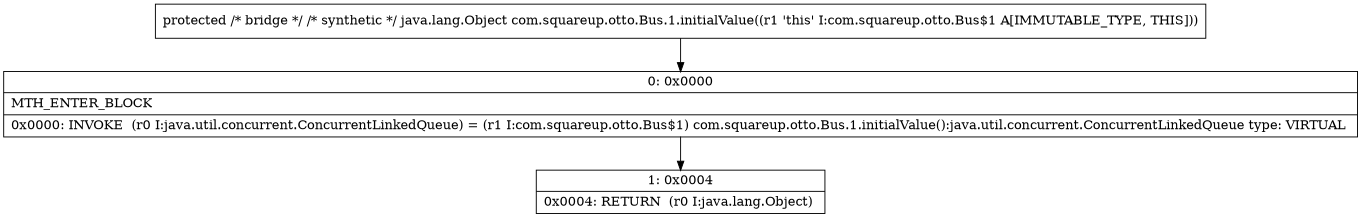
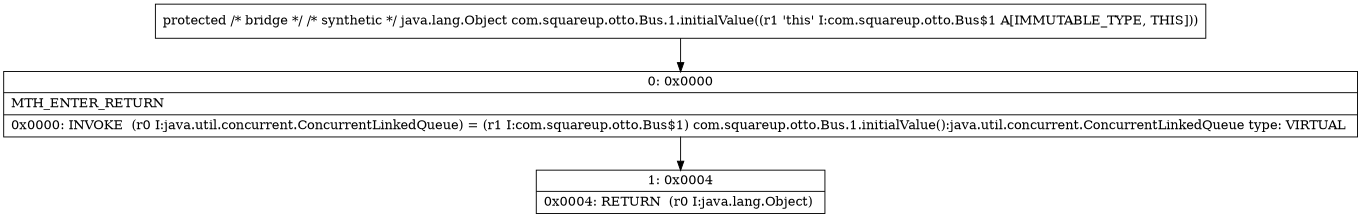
(82, 103) -> (88, 103)
